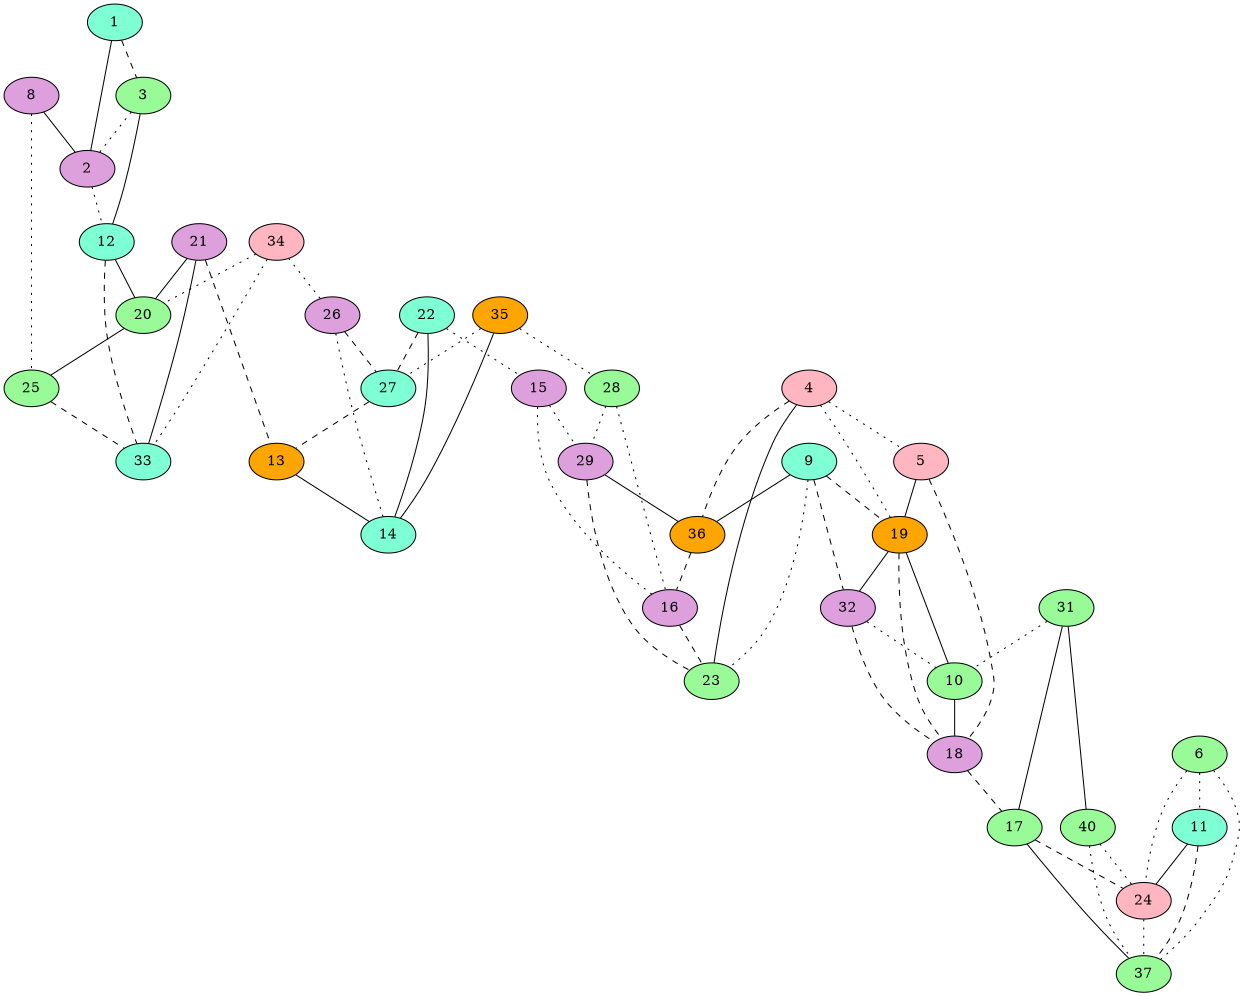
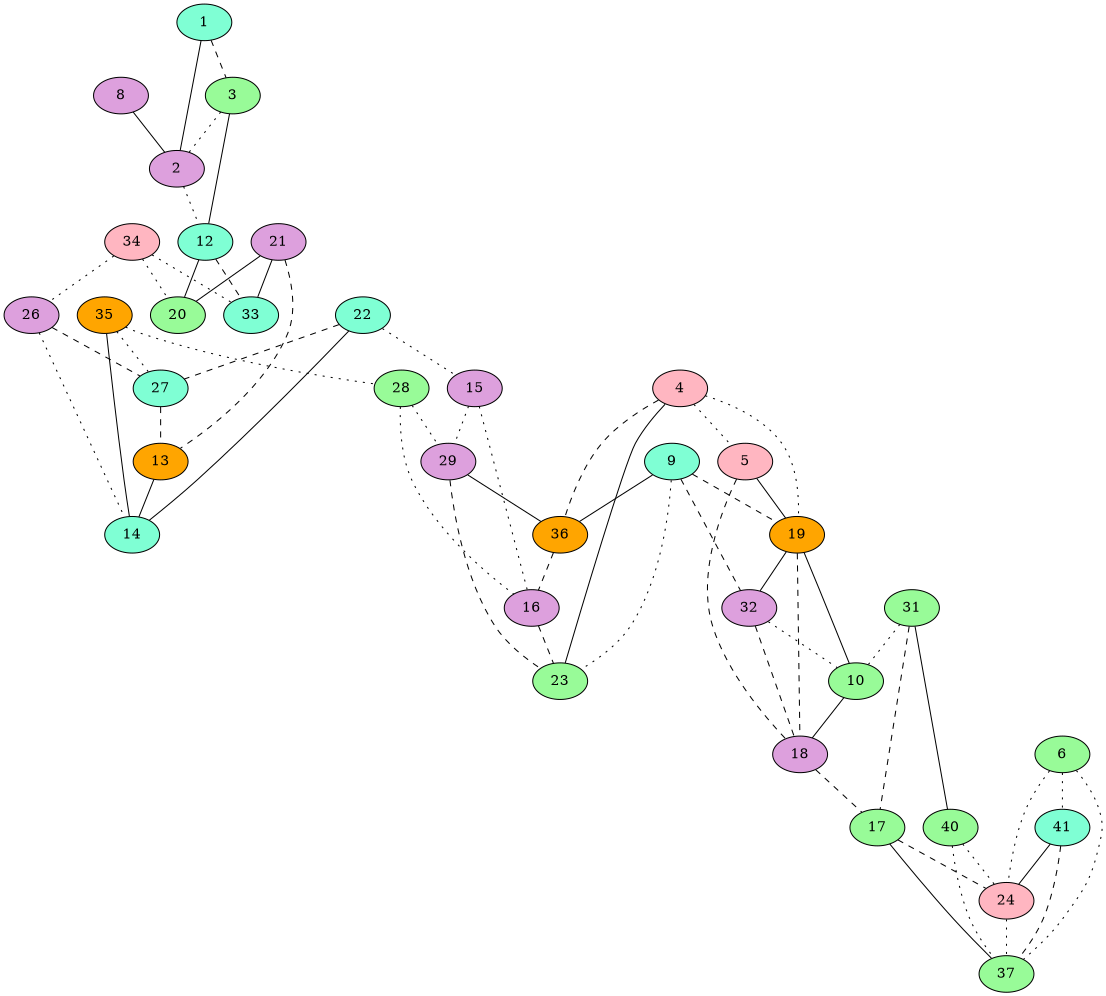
(32, 388) -> none
(1041, 718) -> (895, 718)
(1200, 828) -> (1062, 828)
